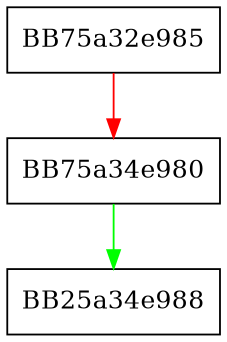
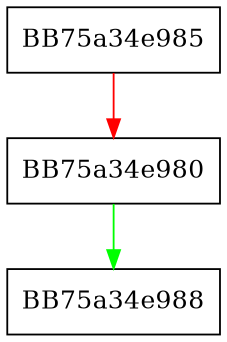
(114, 40) -> (114, 40)
(114, 302) -> (114, 302)
